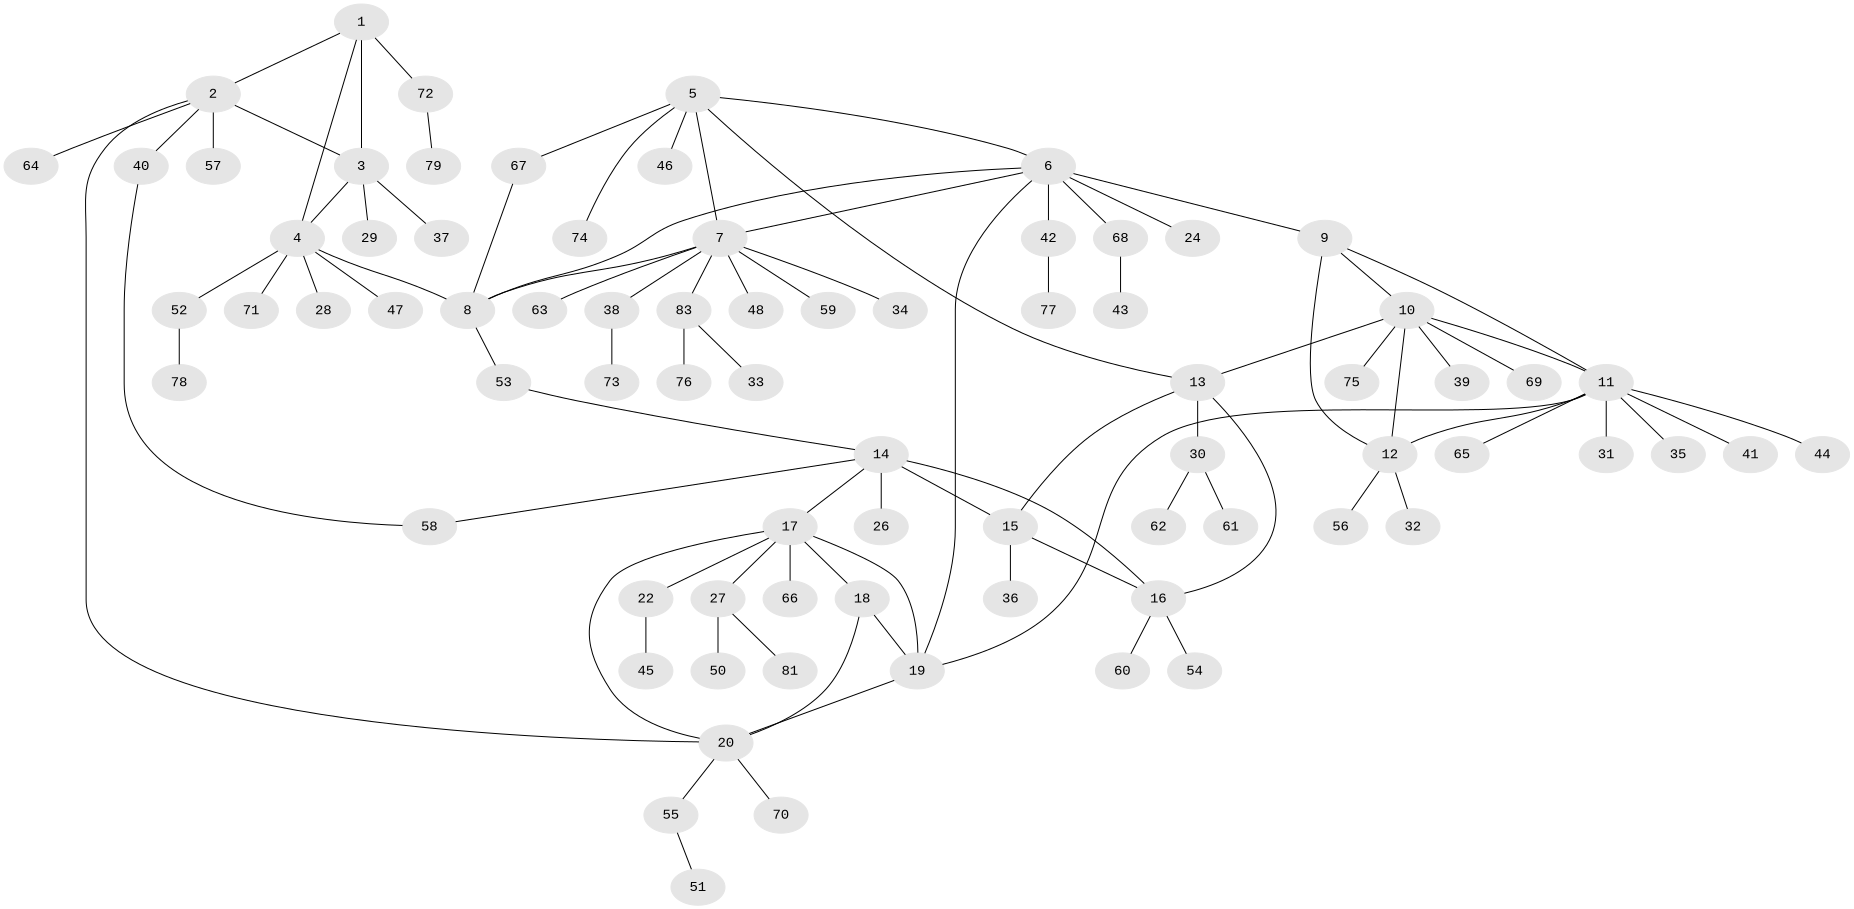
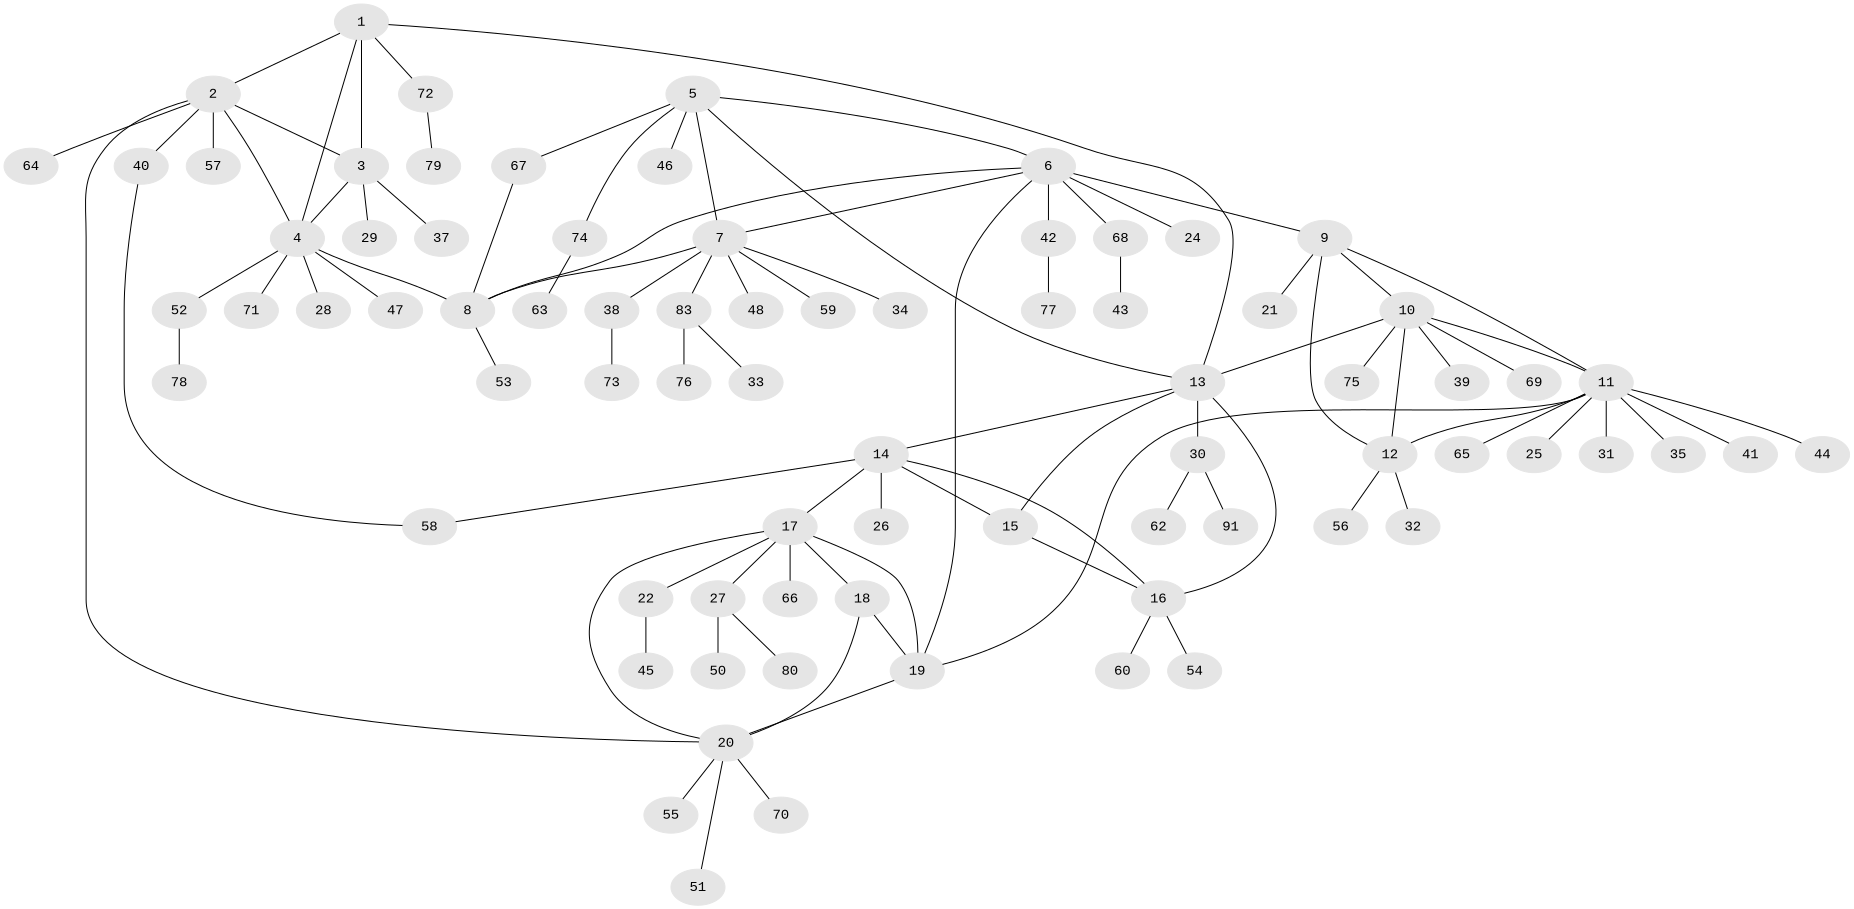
none -> (895, 96)
none -> (259, 165)
(628, 272) -> (564, 267)
none -> (1270, 310)
(691, 422) -> (1040, 419)
none -> (1534, 455)
(1231, 527) -> (1231, 527)
(1010, 599) -> none
(790, 671) -> (790, 671)
(684, 851) -> (712, 815)
